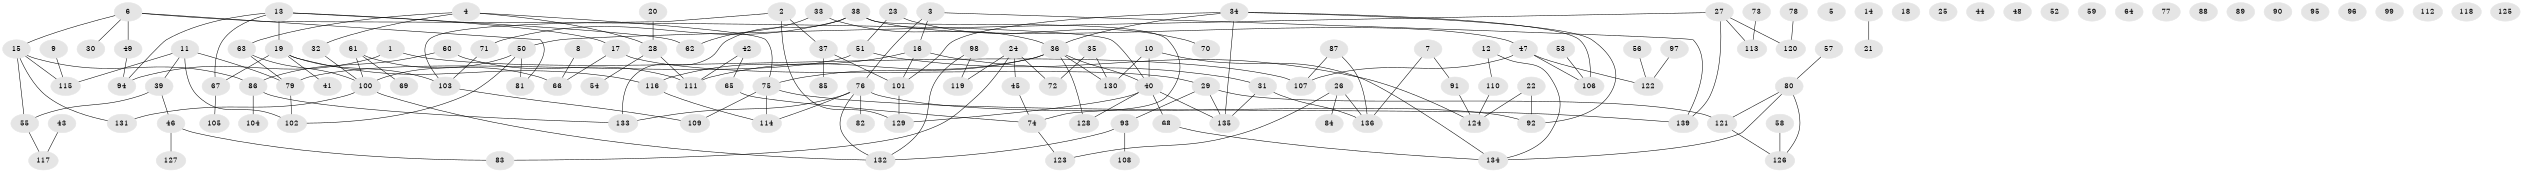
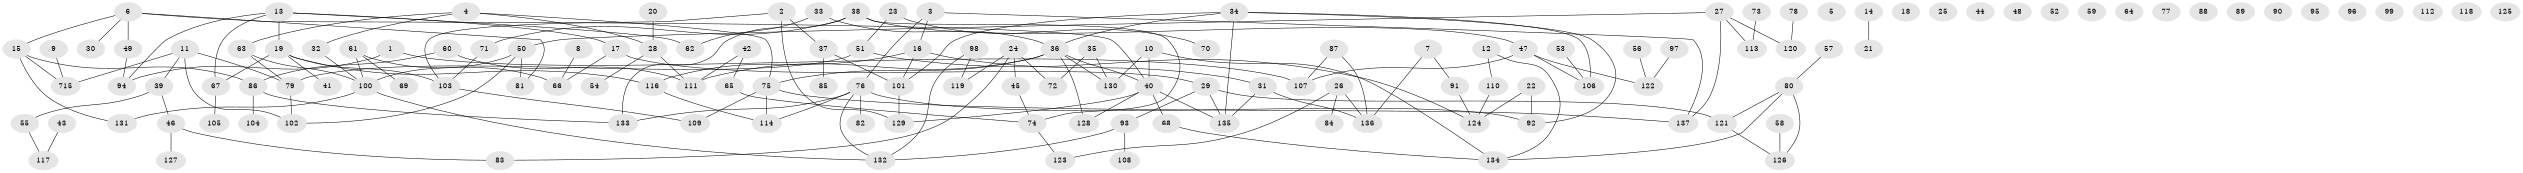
(21, 86) -> none
(66, 86) -> (66, 86)
(1683, 123) -> (1683, 123)
